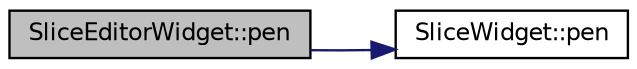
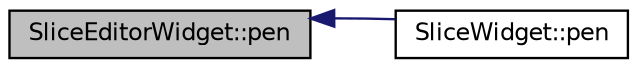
(341, 50) -> (365, 19)
